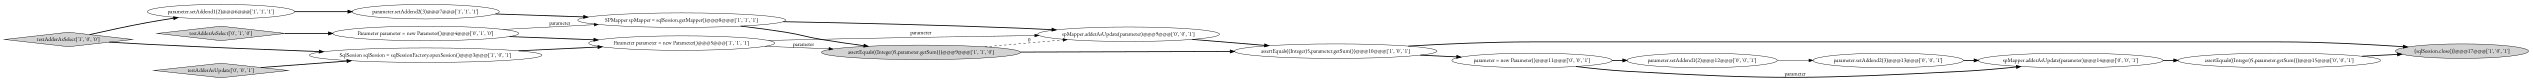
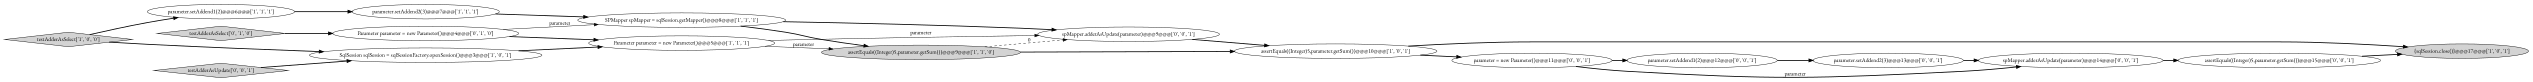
(1793, 60) -> (1793, 60)
